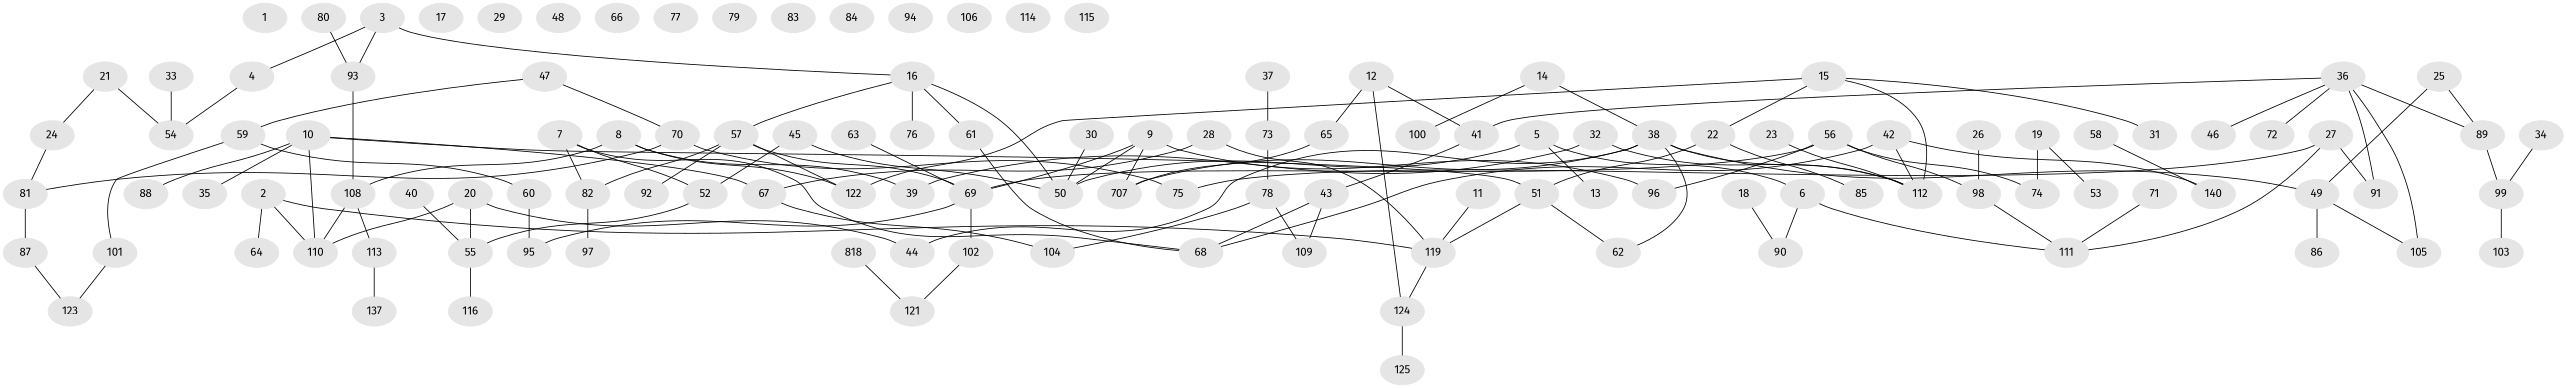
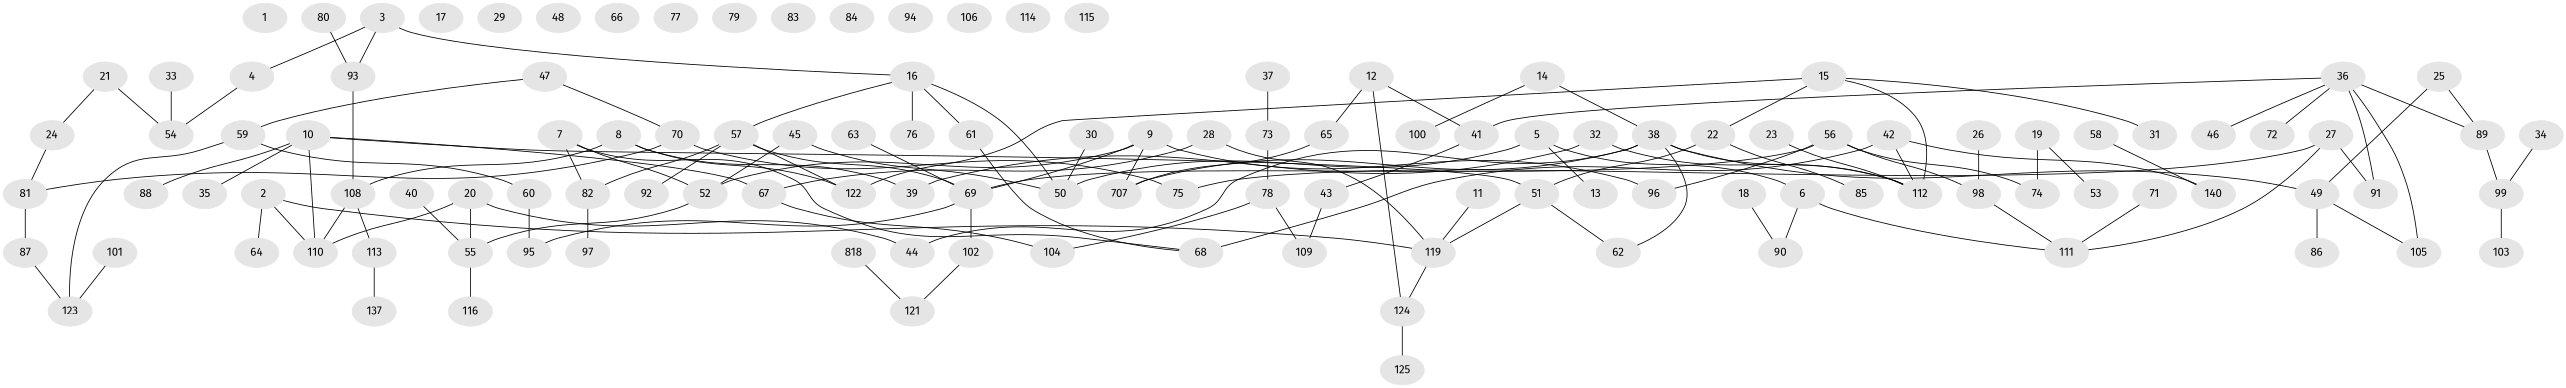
(1105, 165) -> (928, 165)
(141, 170) -> (115, 171)
(1264, 224) -> none
